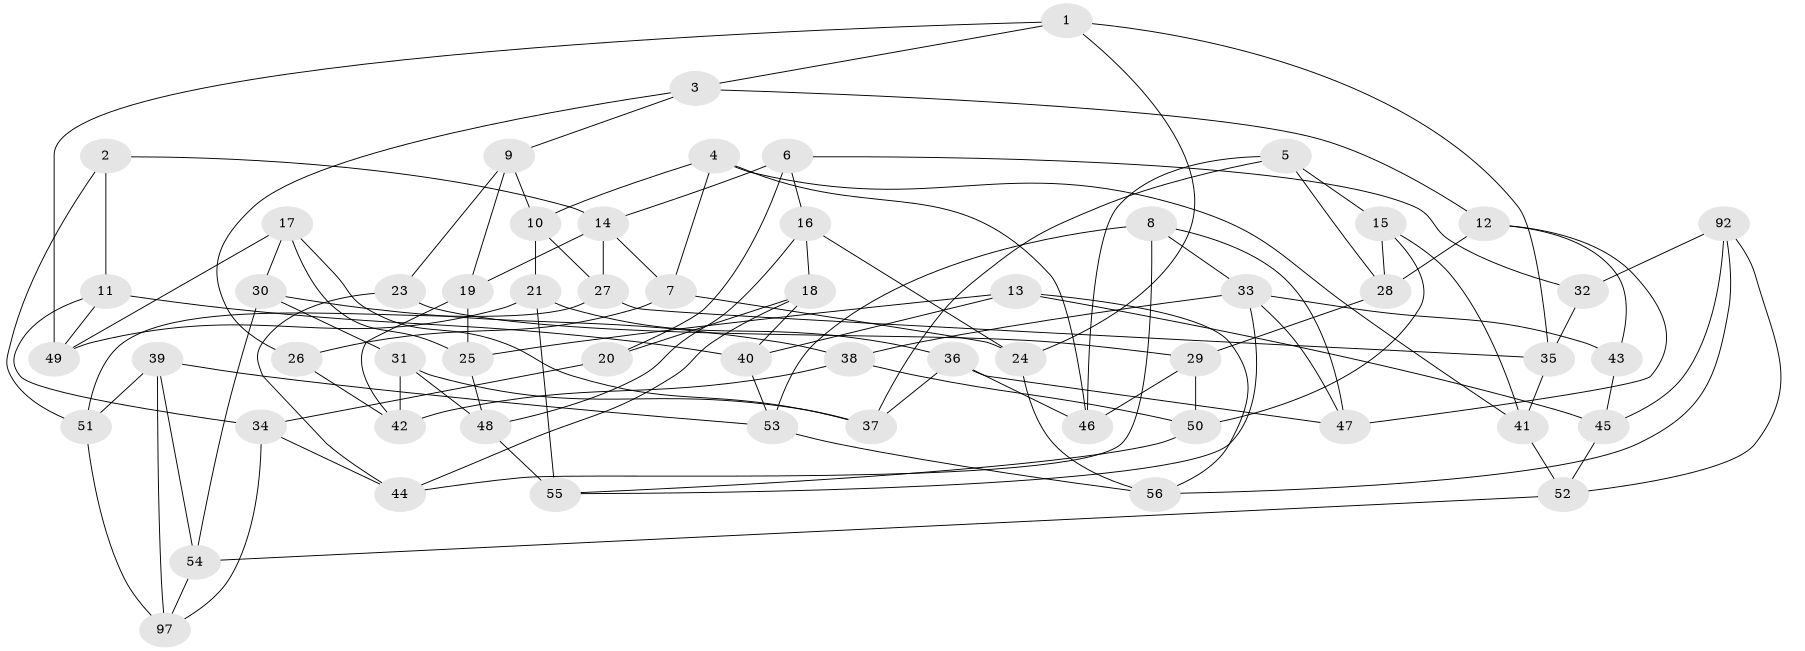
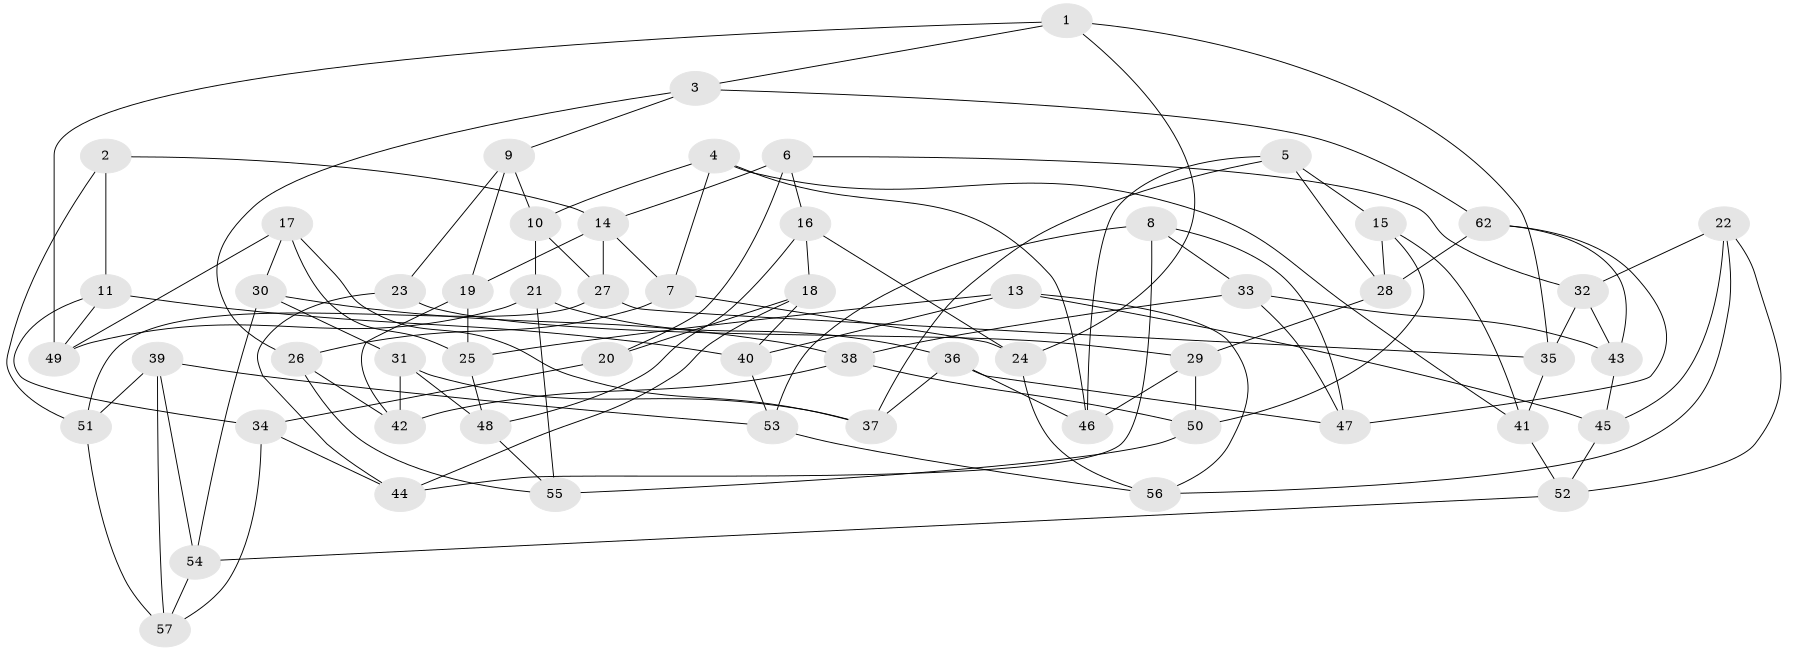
(1484, 224) -> (1484, 224)
(1724, 224) -> (1724, 224)
none -> (1600, 325)
(979, 483) -> (402, 462)
(165, 630) -> (165, 630)
